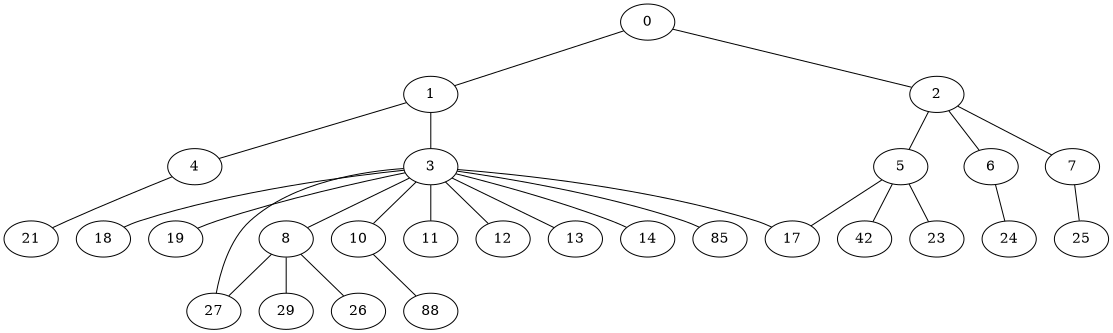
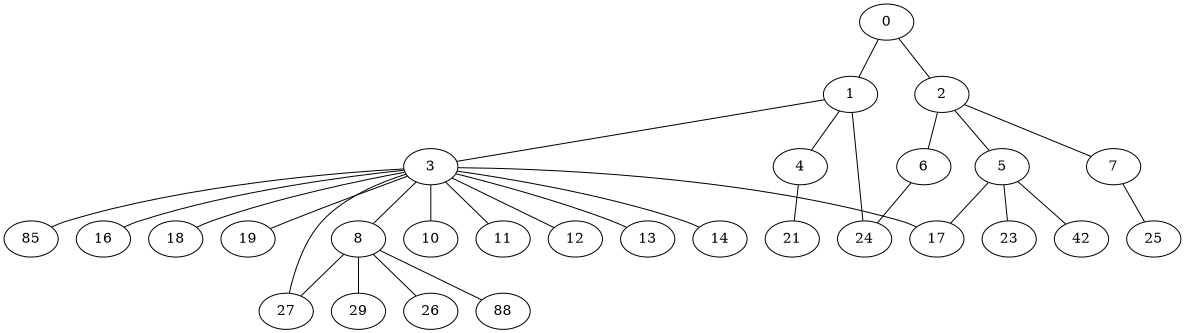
none -> (858, 167)
none -> (103, 239)
(395, 275) -> (431, 275)
